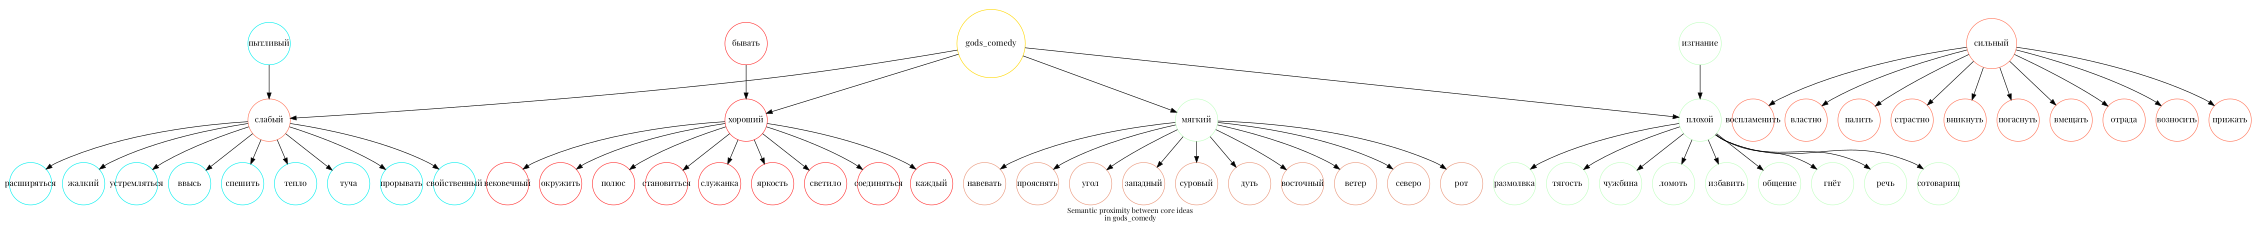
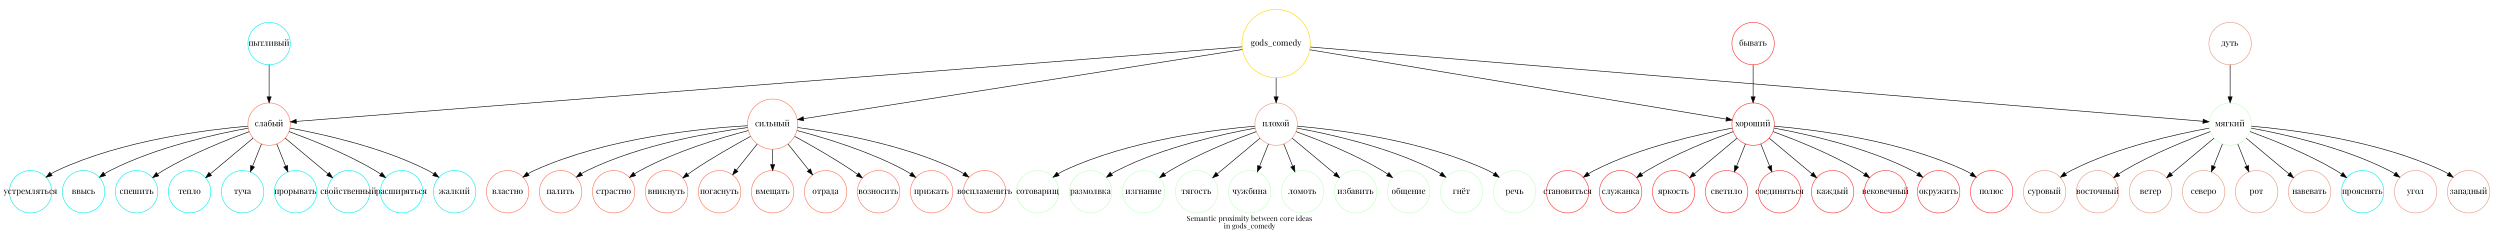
(1700, 79) -> (1209, 151)
none -> (1023, 84)
(1700, 120) -> (1276, 124)
(1221, 150) -> (2230, 81)
(1038, 184) -> (2363, 192)
